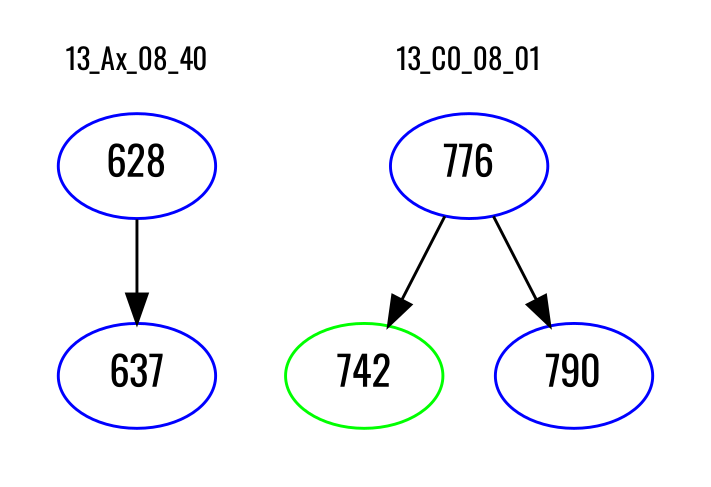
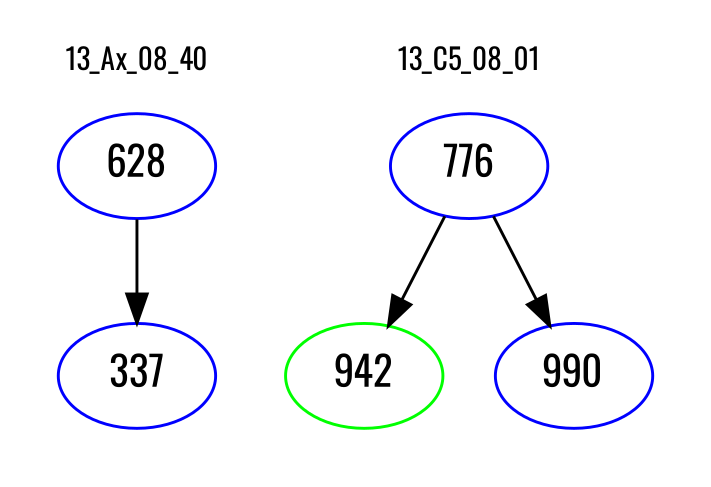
(469, 63) -> (469, 63)
(137, 376) -> (137, 376)
(364, 376) -> (364, 376)
(574, 376) -> (574, 376)
